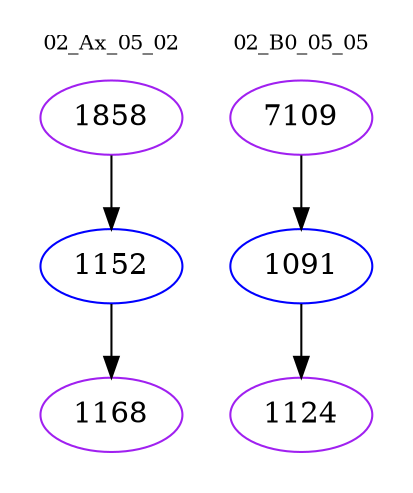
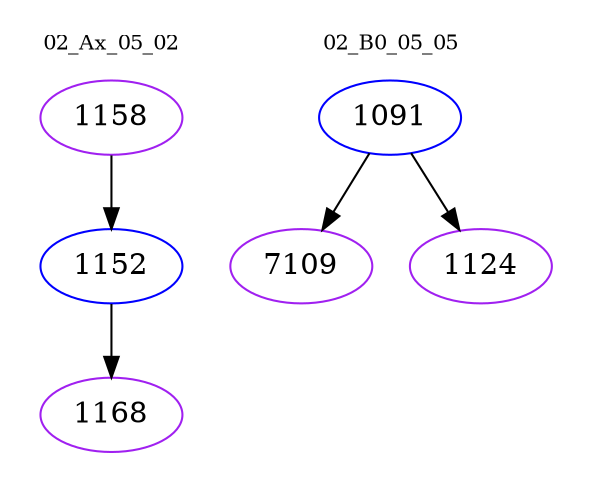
(111, 118) -> (111, 118)
(301, 182) -> (351, 183)
